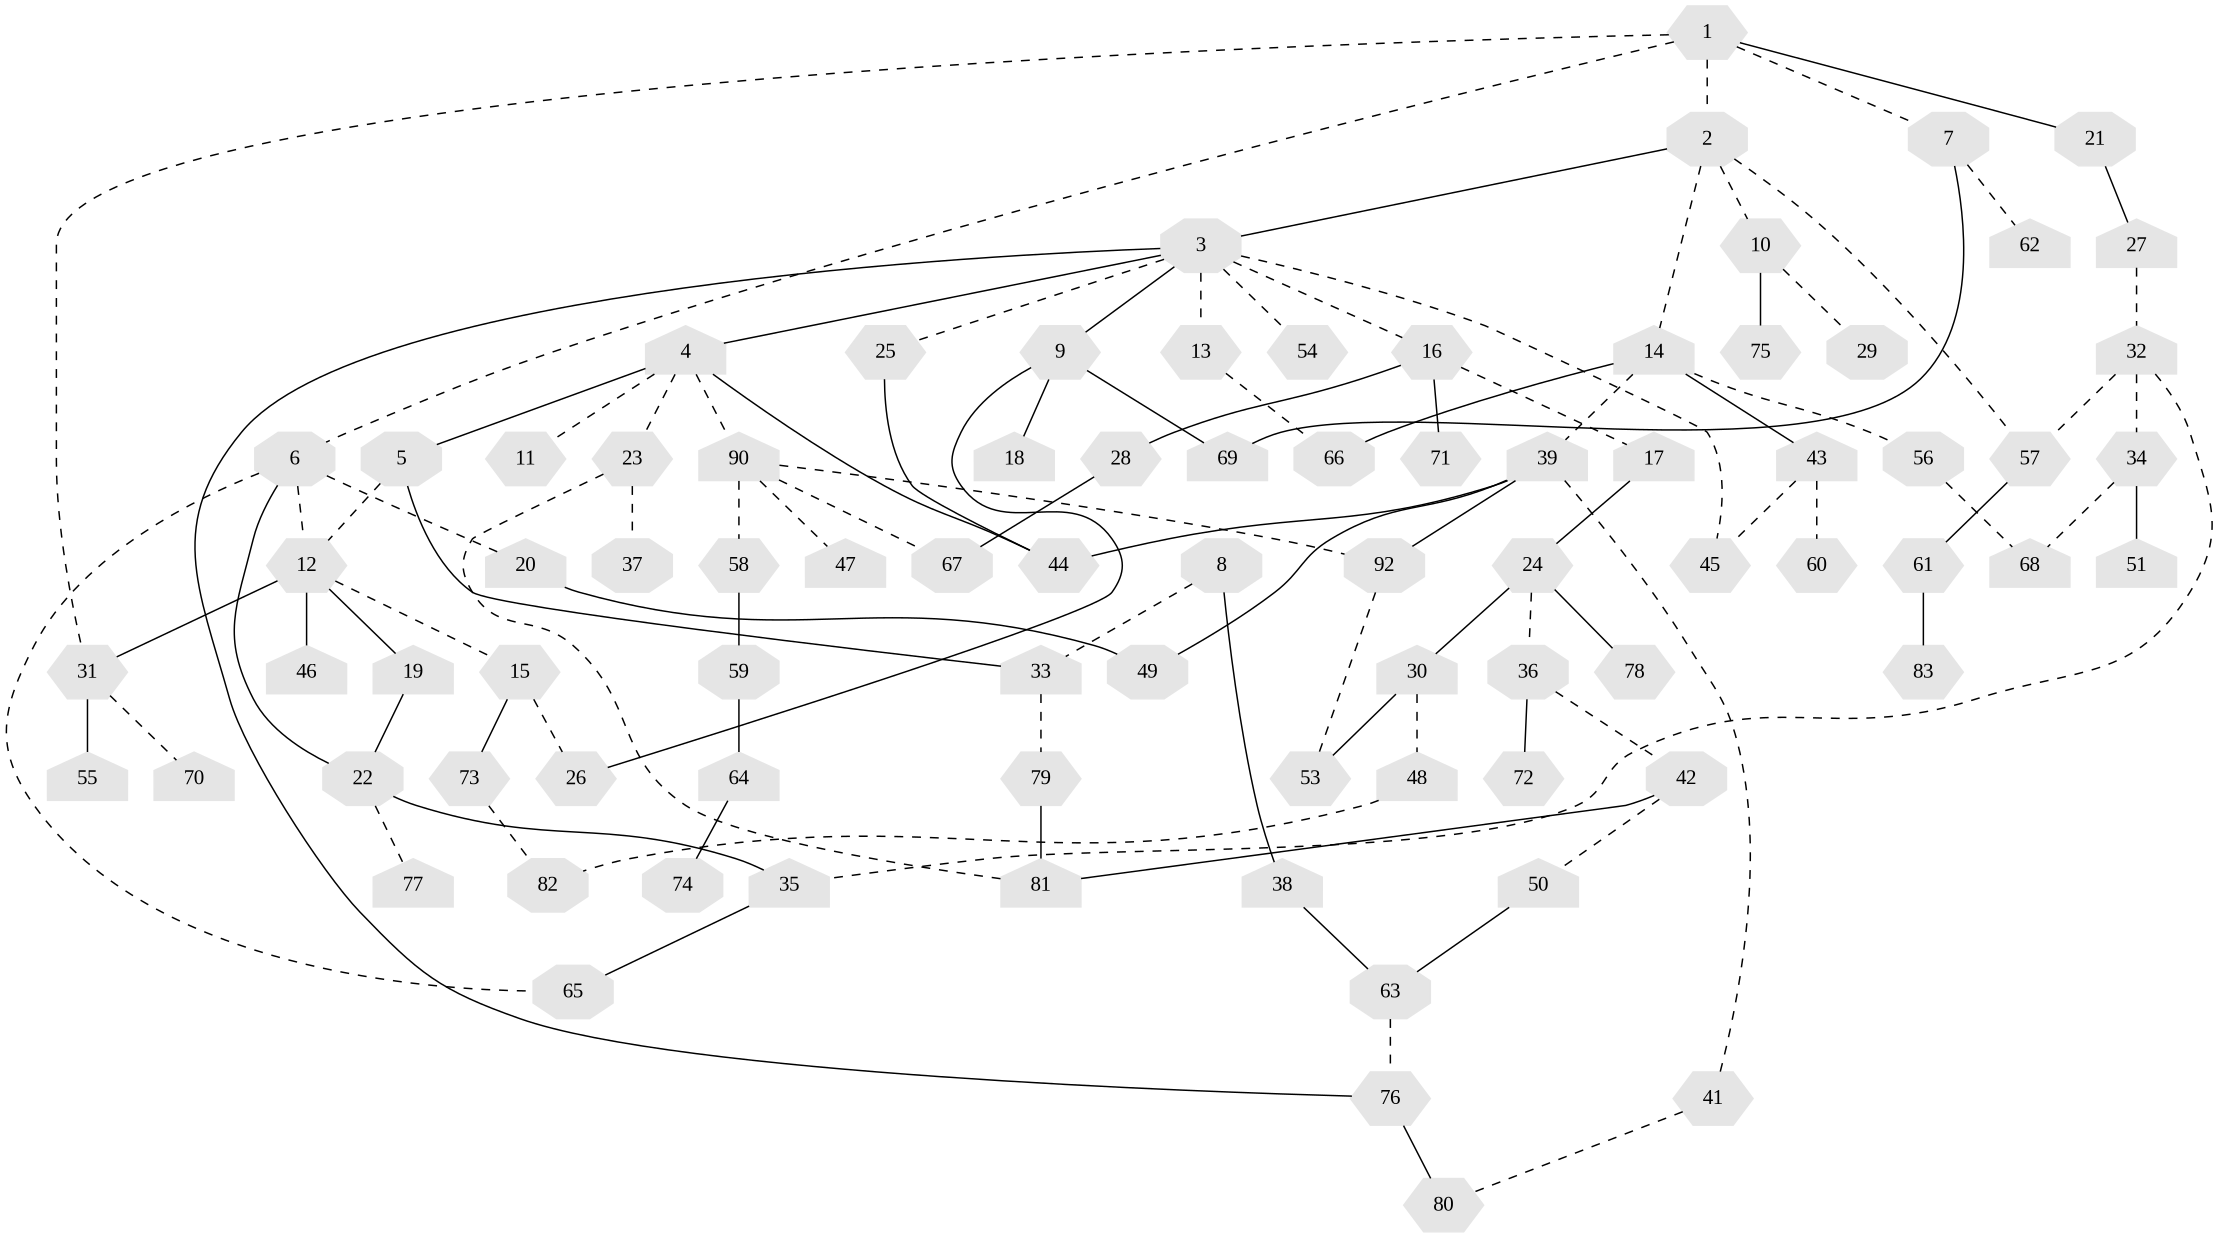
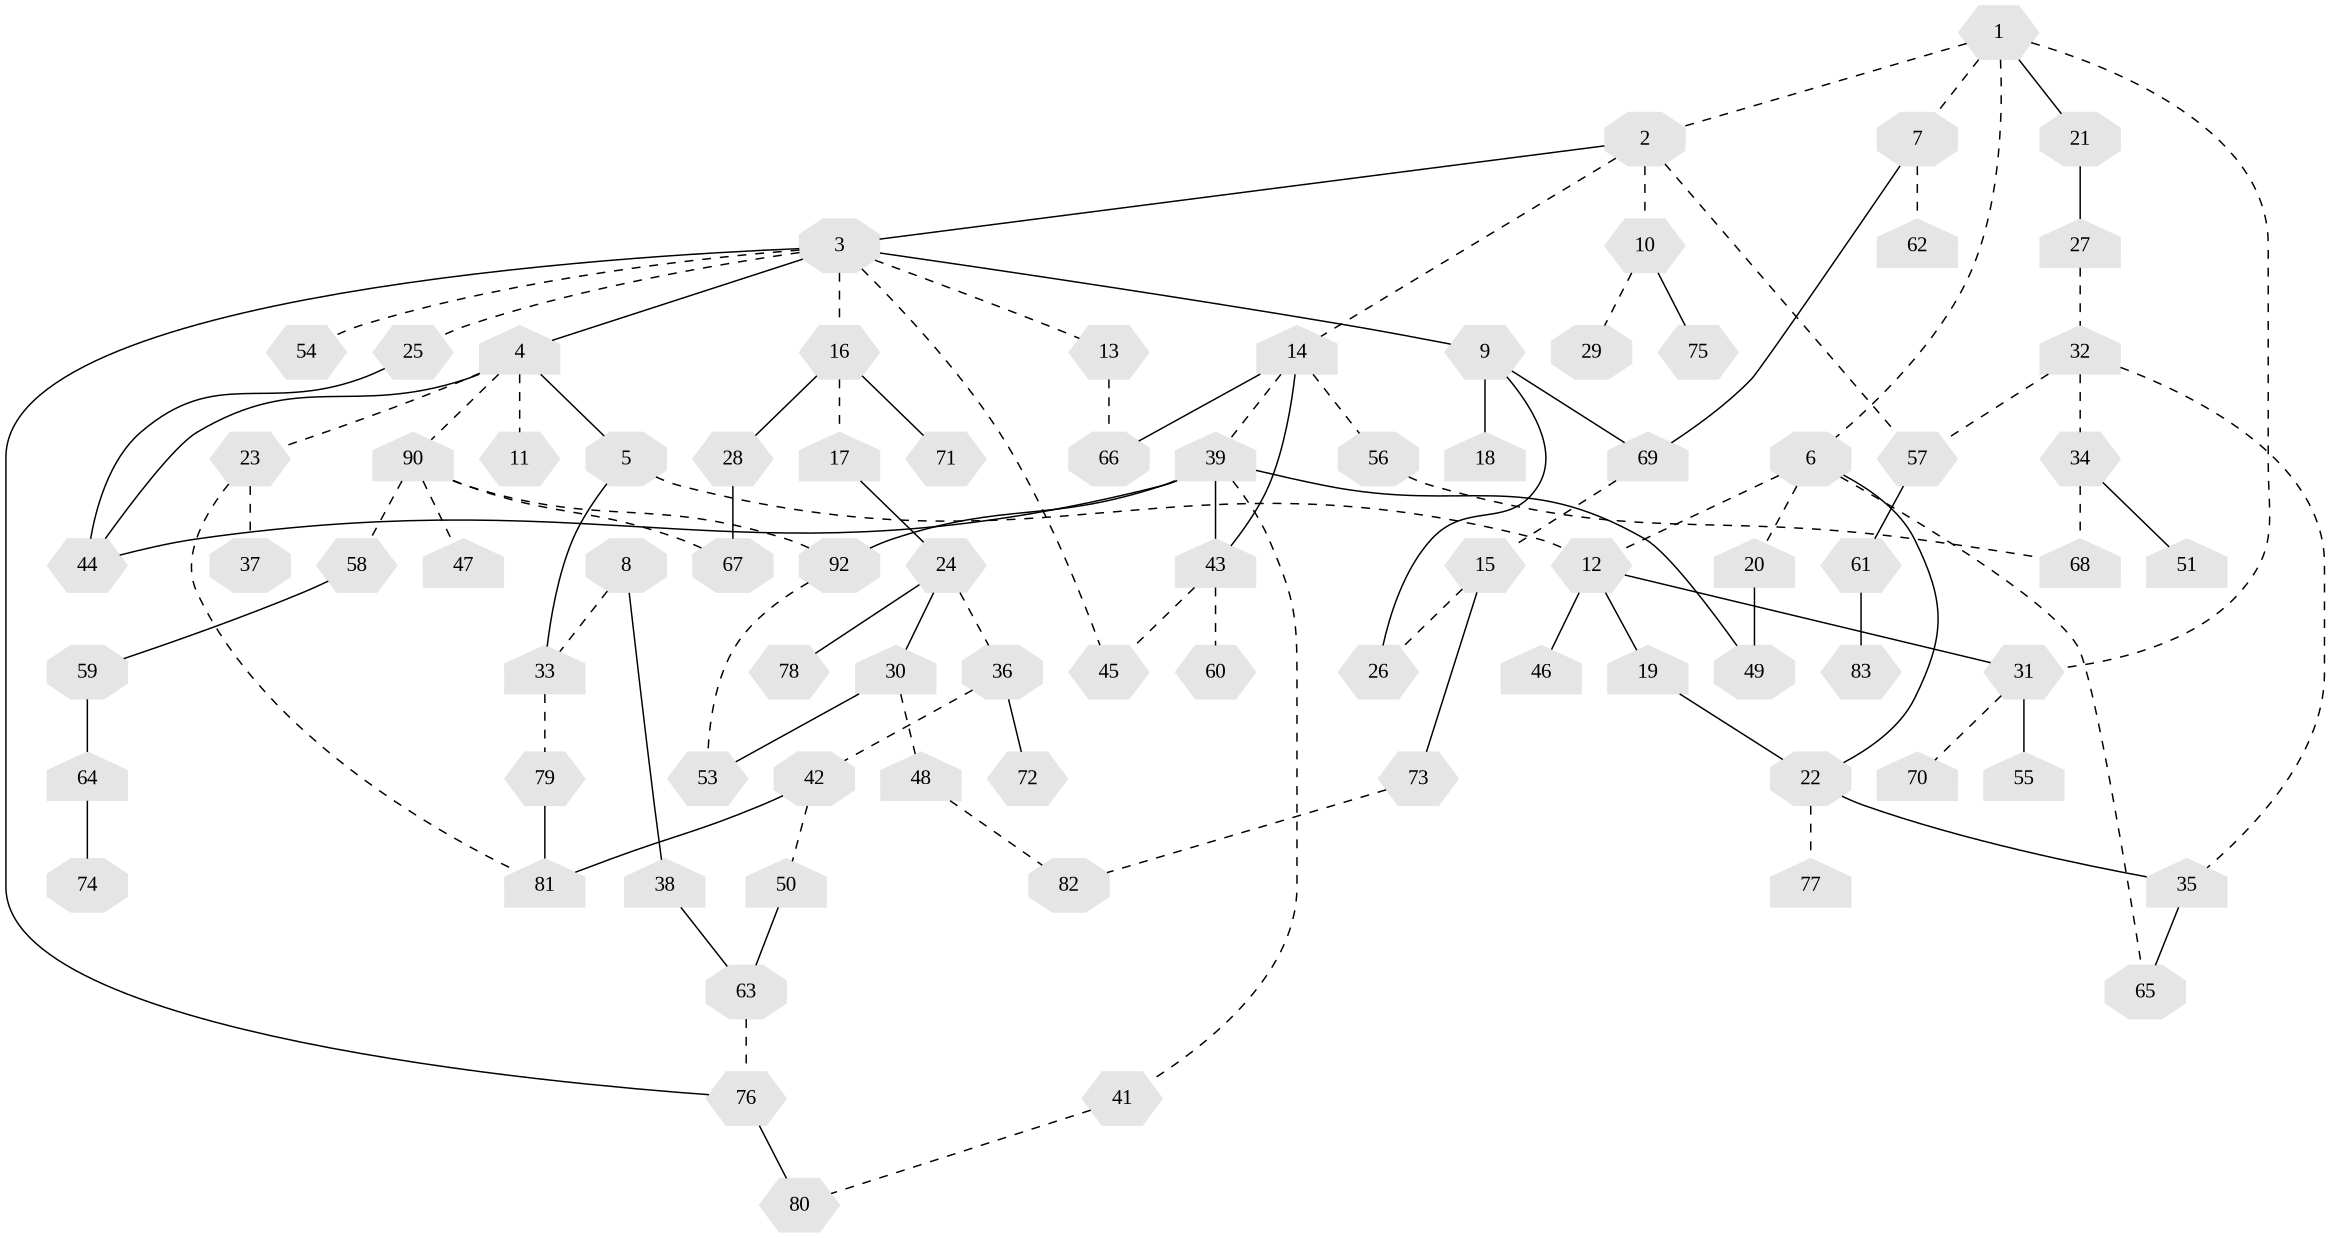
none -> (1216, 514)
(413, 619) -> (1551, 522)
